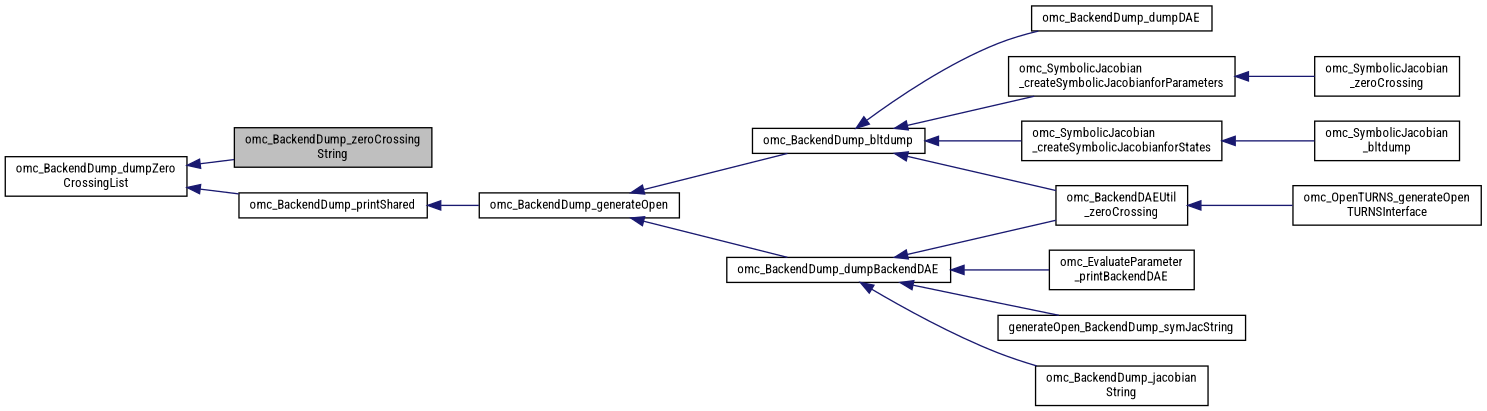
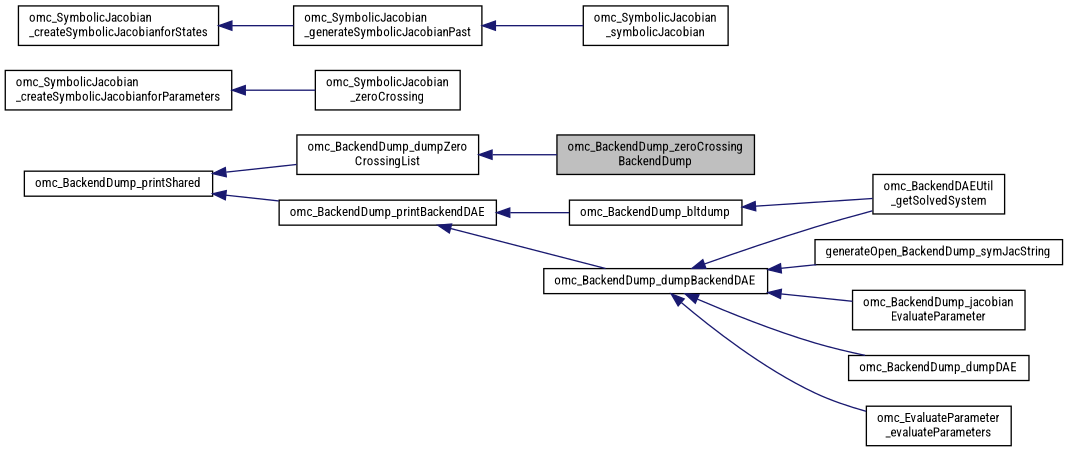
none -> (656, 26)
(948, 67) -> (780, 332)
(971, 111) -> none
(980, 141) -> none
(1387, 141) -> (388, 26)
(333, 147) -> (656, 155)
(220, 192) -> (261, 168)
(579, 205) -> (388, 213)
(1122, 205) -> (939, 194)
(1387, 205) -> none
(1122, 270) -> (939, 426)
(1122, 386) -> (939, 310)
